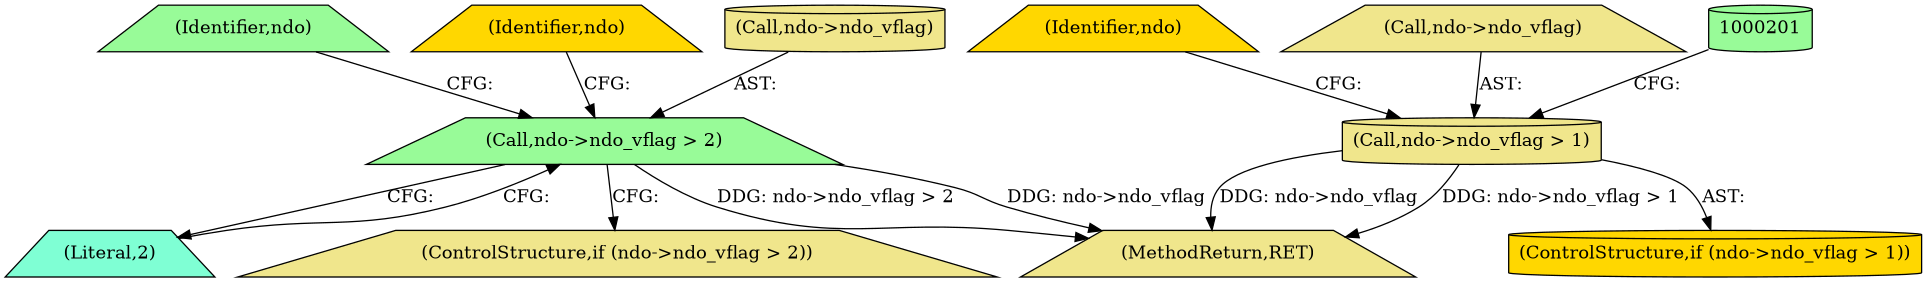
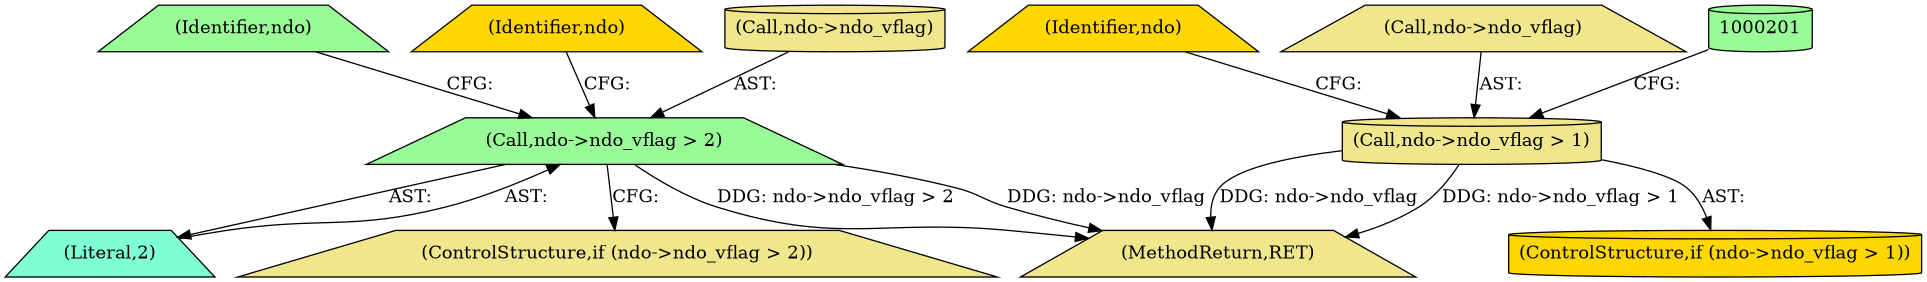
(414, 197) -> (414, 197)
(529, 197) -> (529, 197)
